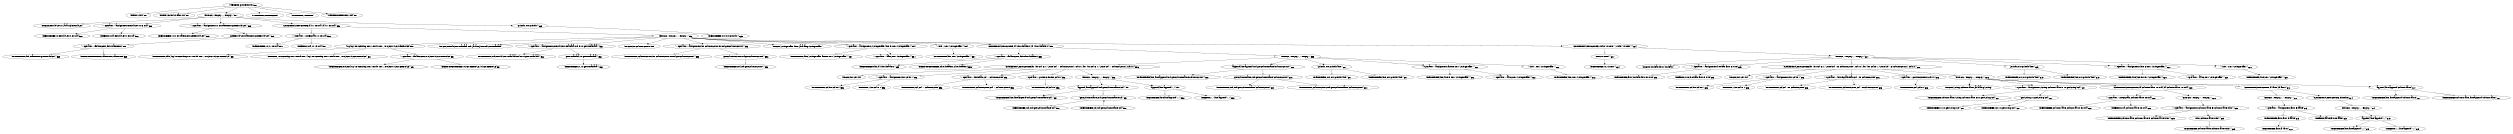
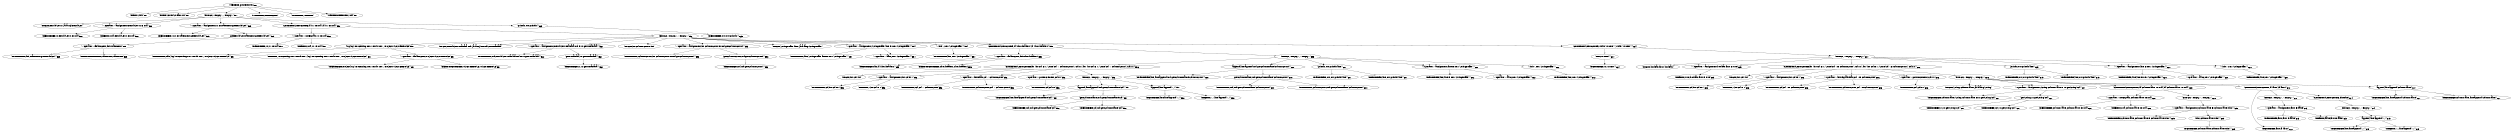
(1635, 77) -> none
(1104, 104) -> (1102, 102)
(2280, 123) -> (2251, 109)
